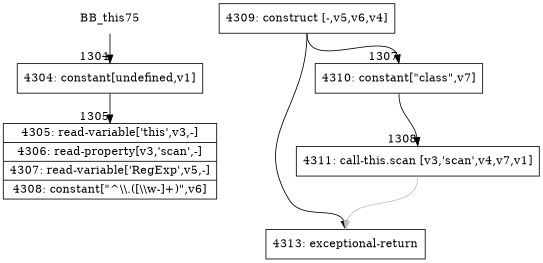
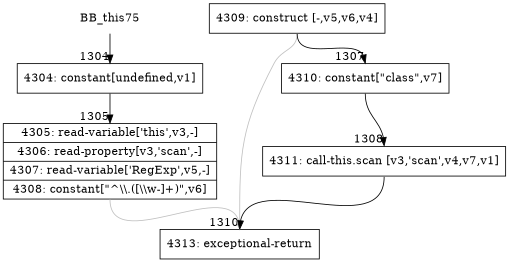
(277, 146) -> (249, 120)
(386, 202) -> (316, 203)
none -> (171, 215)
